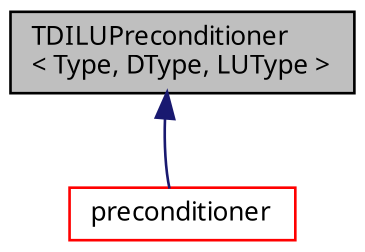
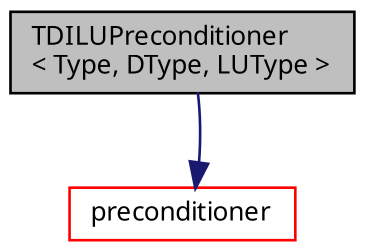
(165, 154) -> (200, 127)
